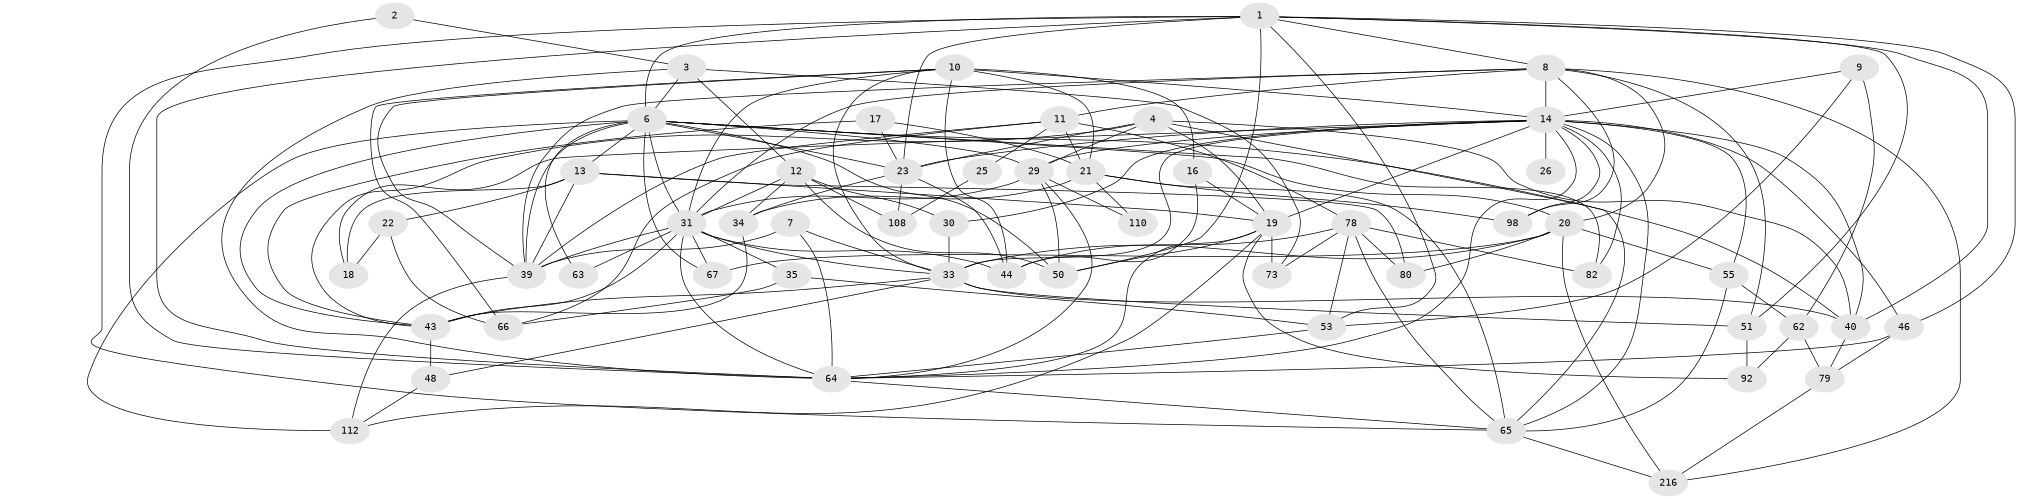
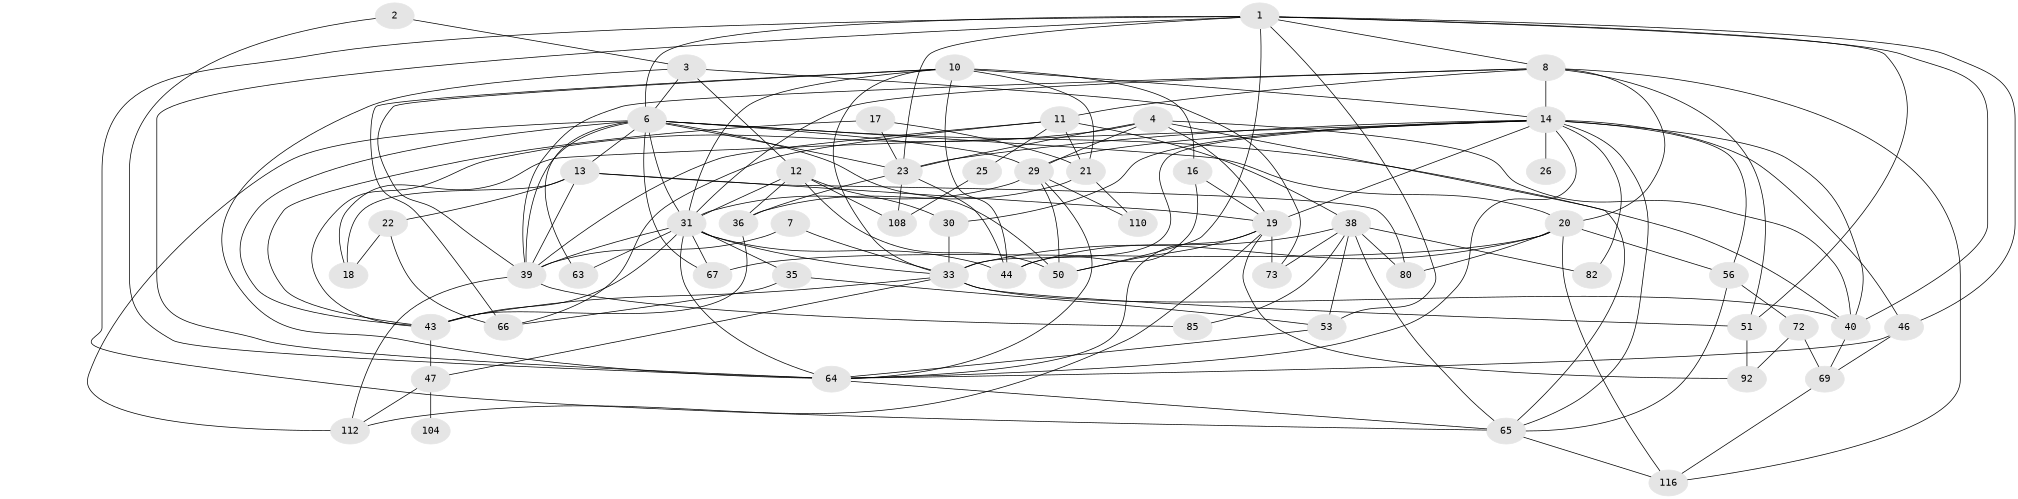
(1859, 68) -> none
(1233, 156) -> none
(1358, 198) -> none
(738, 223) -> (738, 223)
(1351, 223) -> (1351, 223)
(1513, 223) -> none
(1729, 275) -> (1729, 275)
(827, 294) -> none
none -> (1193, 327)
(1799, 327) -> (1799, 327)
(431, 379) -> (431, 379)
(1825, 379) -> (1825, 379)
none -> (431, 431)
(1668, 483) -> (1668, 483)
